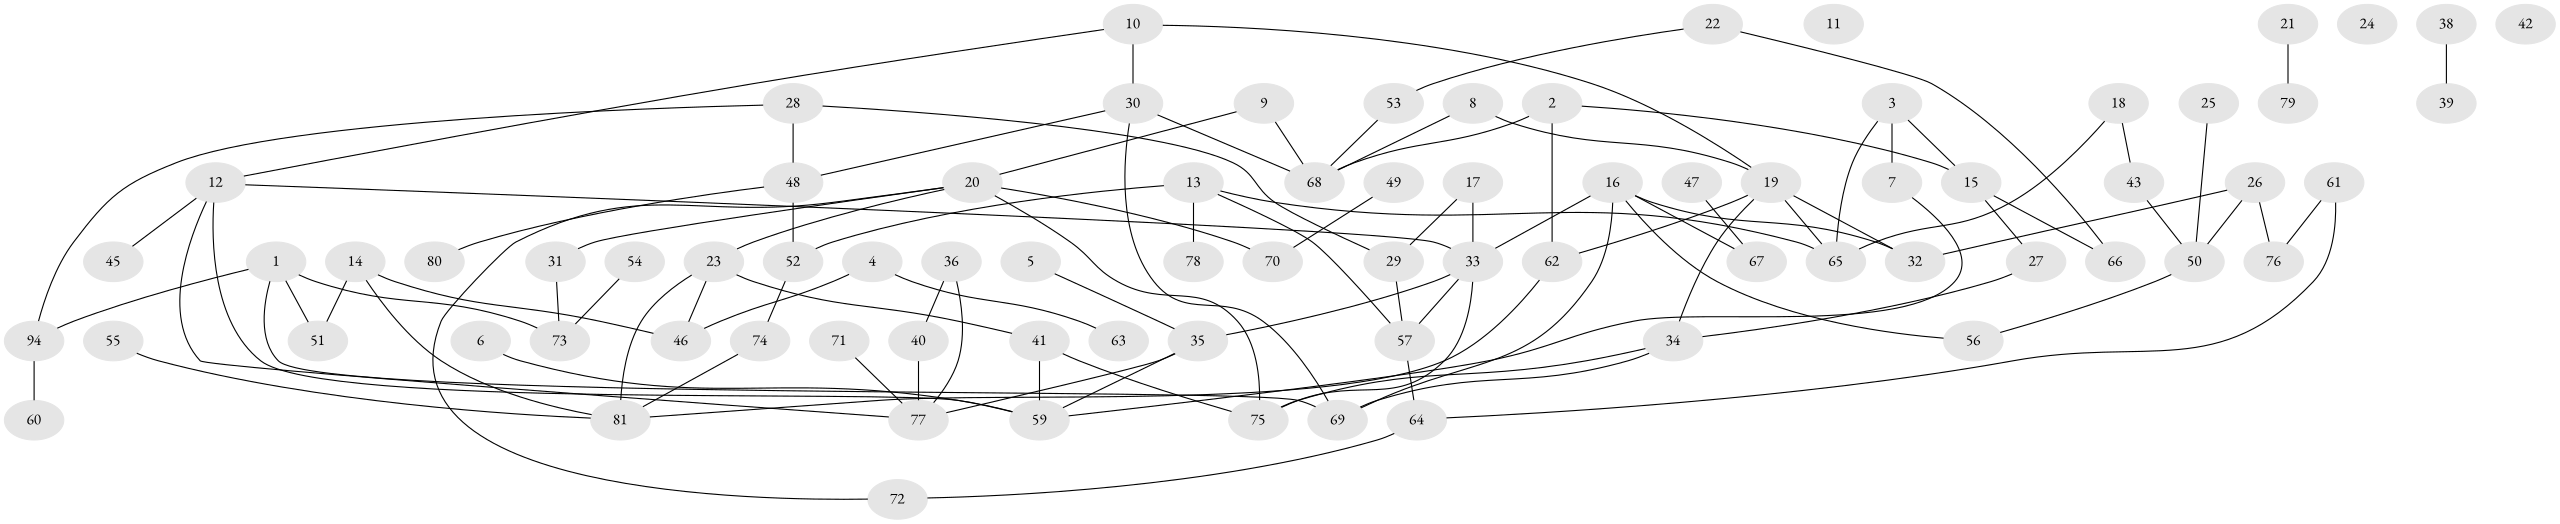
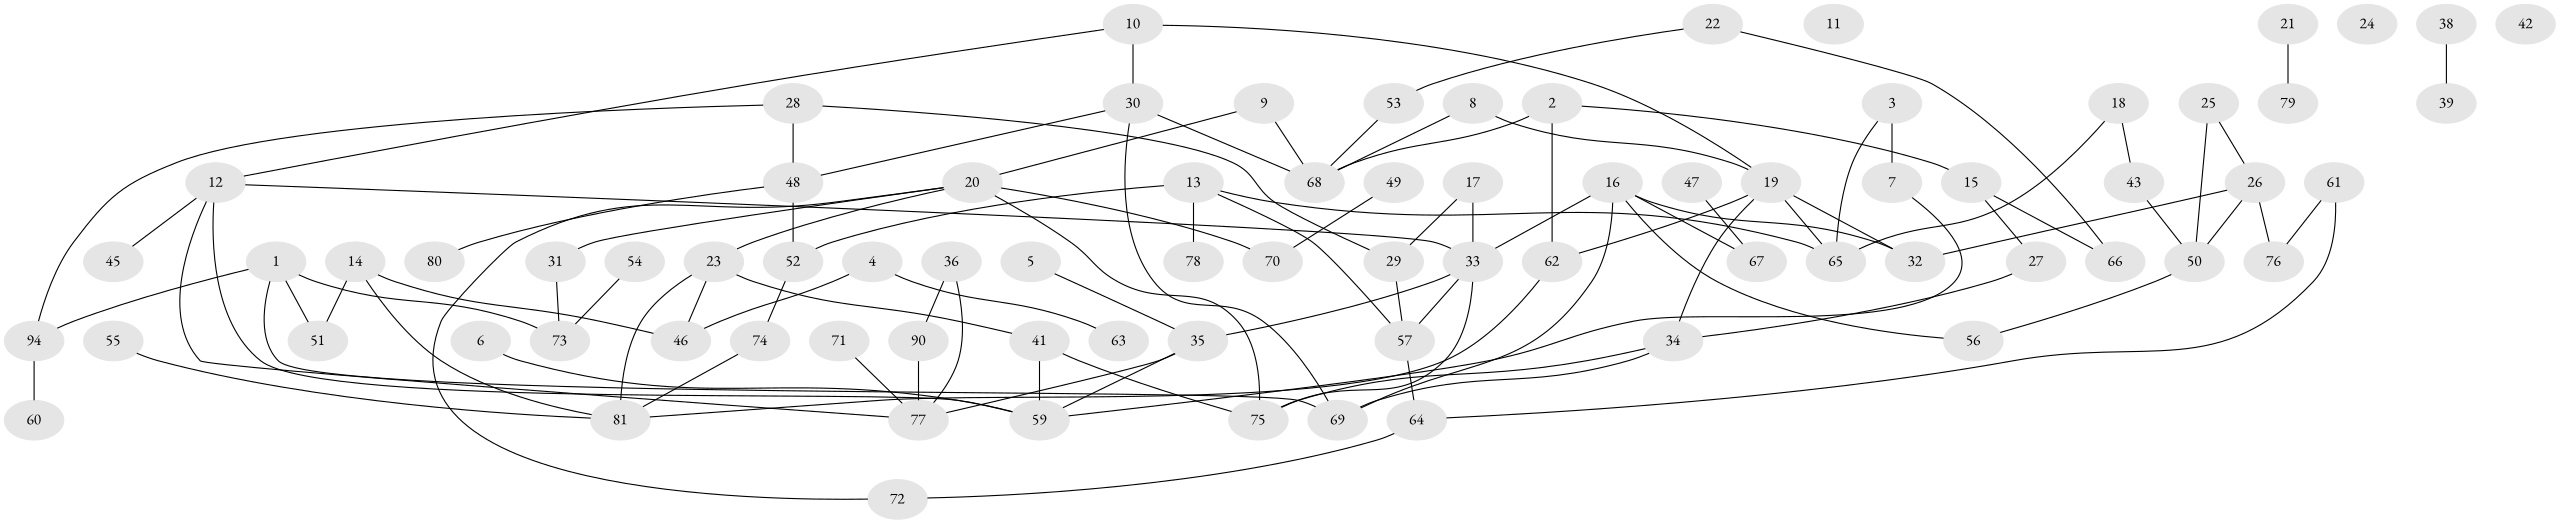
(1931, 143) -> none
none -> (2232, 143)
(919, 341) -> (919, 341)
